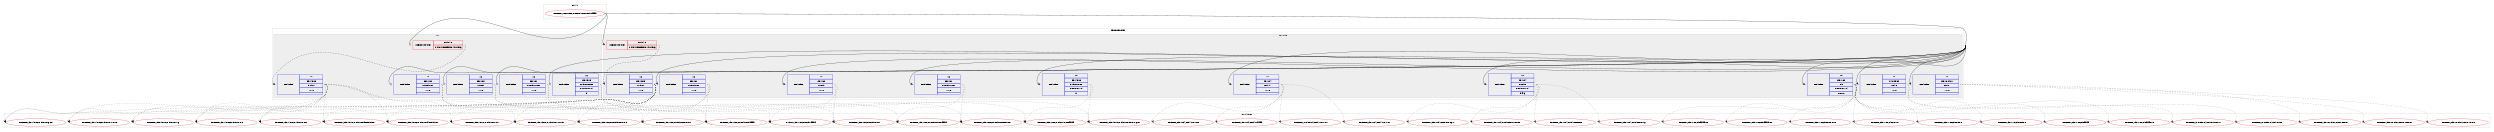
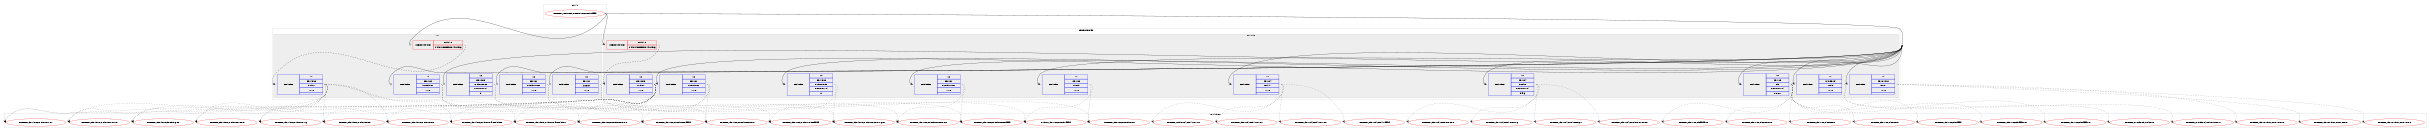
(36, 122) -> (163, 122)
(1885, 122) -> none
